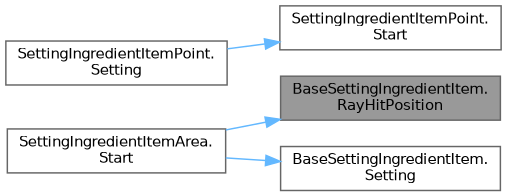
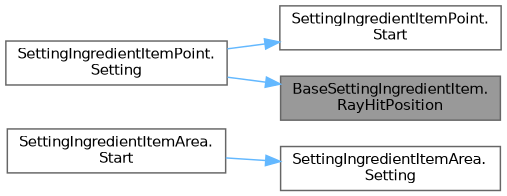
(246, 126) -> (247, 80)
(390, 169) -> (390, 169)
